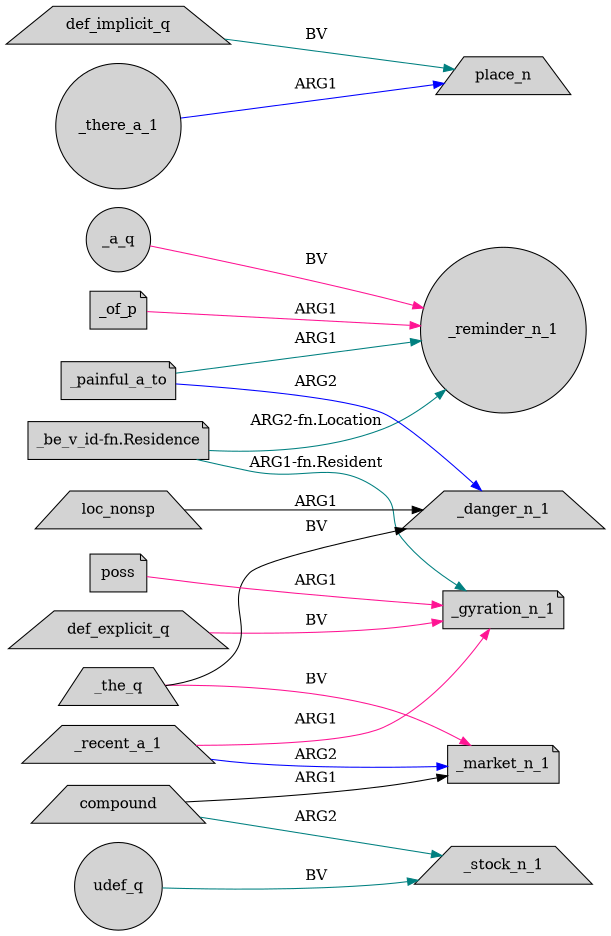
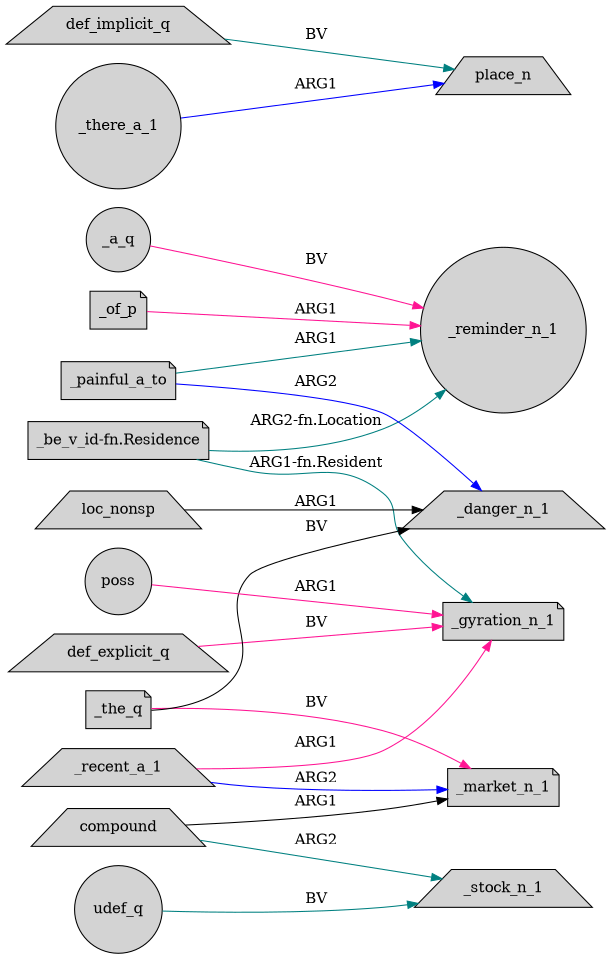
(118, 573) -> (118, 581)
(118, 687) -> (118, 710)
